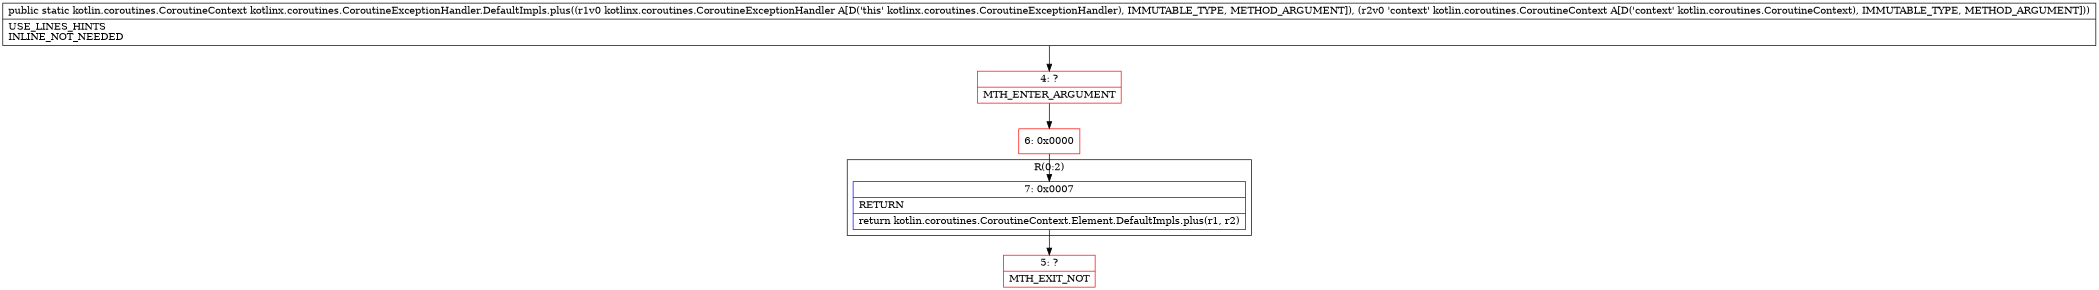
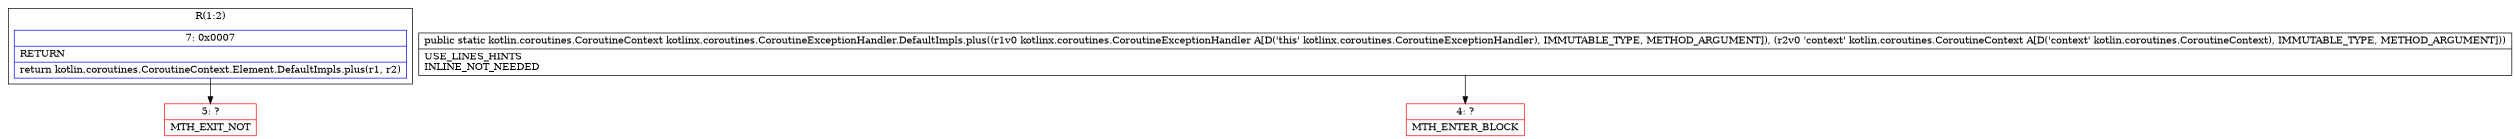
(1049, 95) -> (1465, 127)
(1049, 141) -> none
(1049, 168) -> (210, 16)
